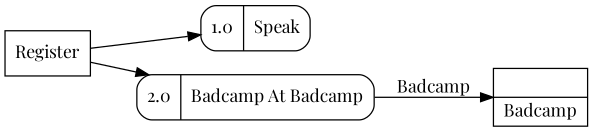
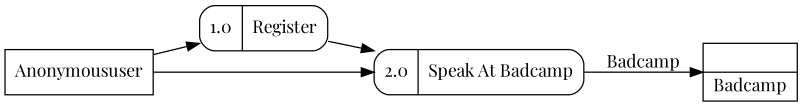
(277, 28) -> (285, 28)
none -> (345, 45)
(48, 53) -> (79, 72)
(277, 97) -> (501, 72)
